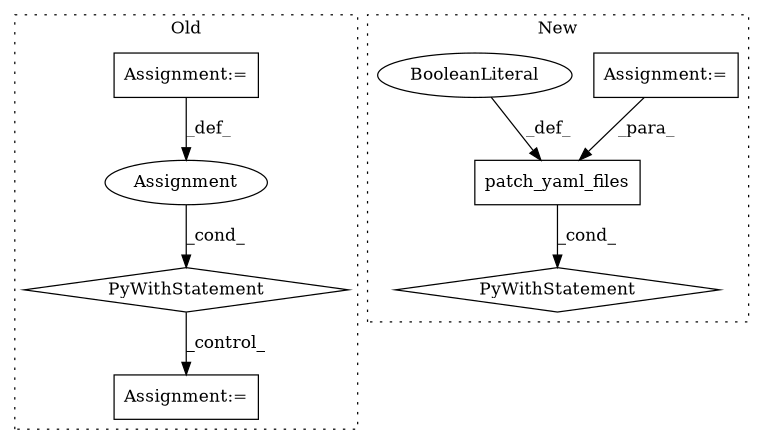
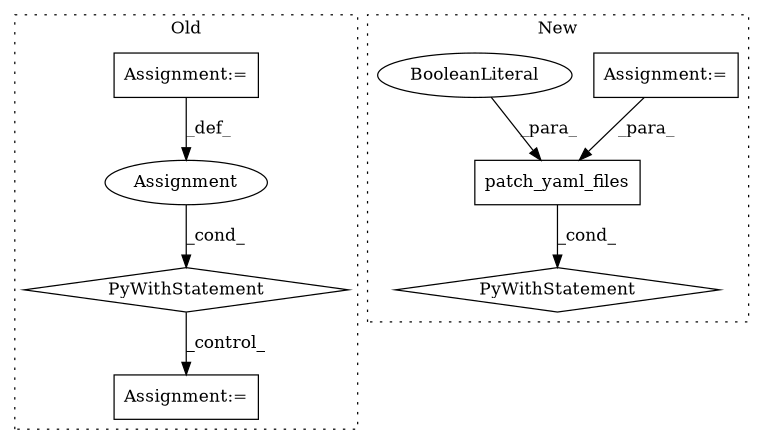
(549, 129) -> (549, 129)
